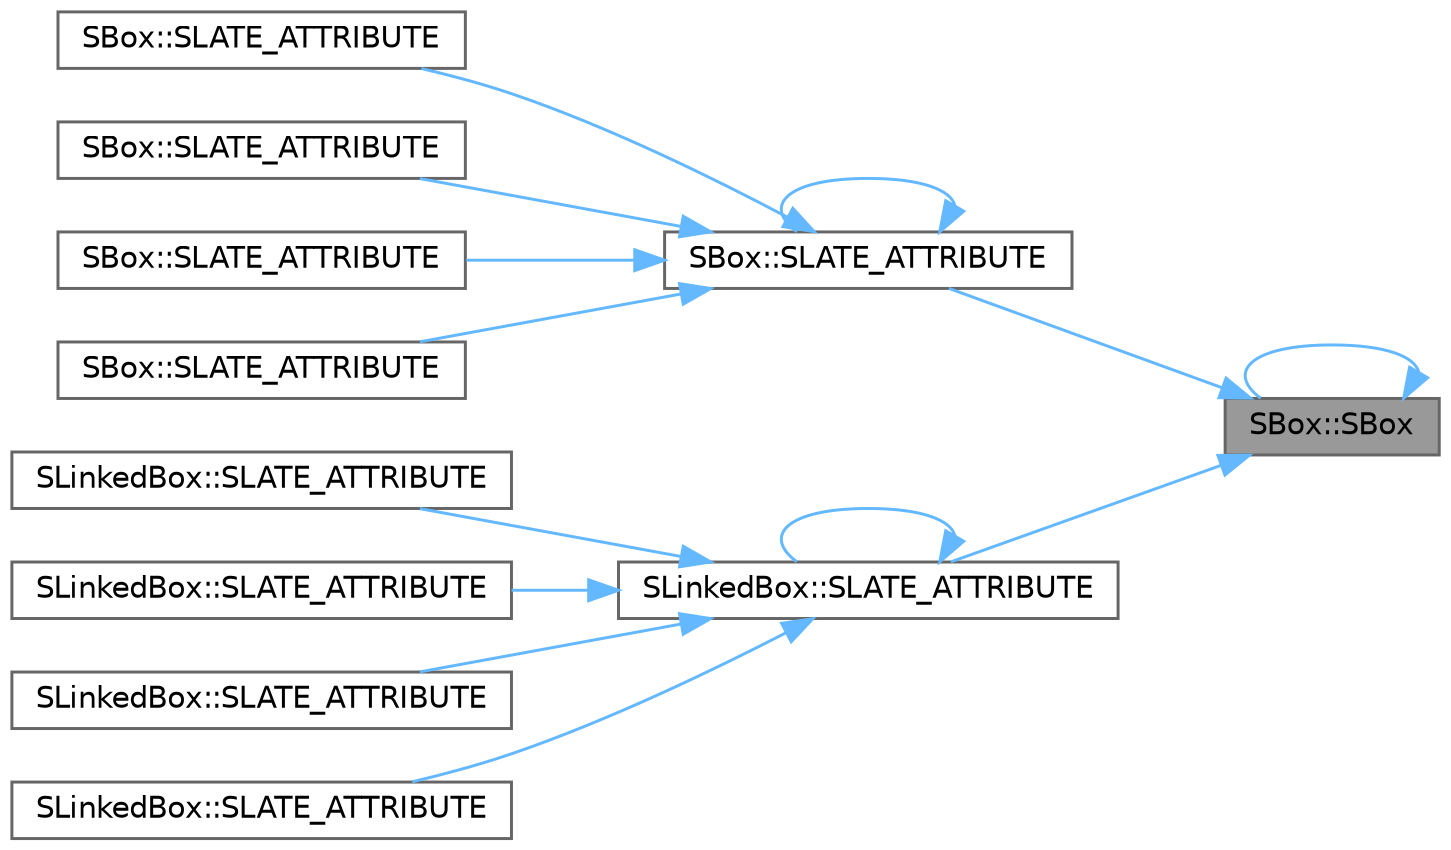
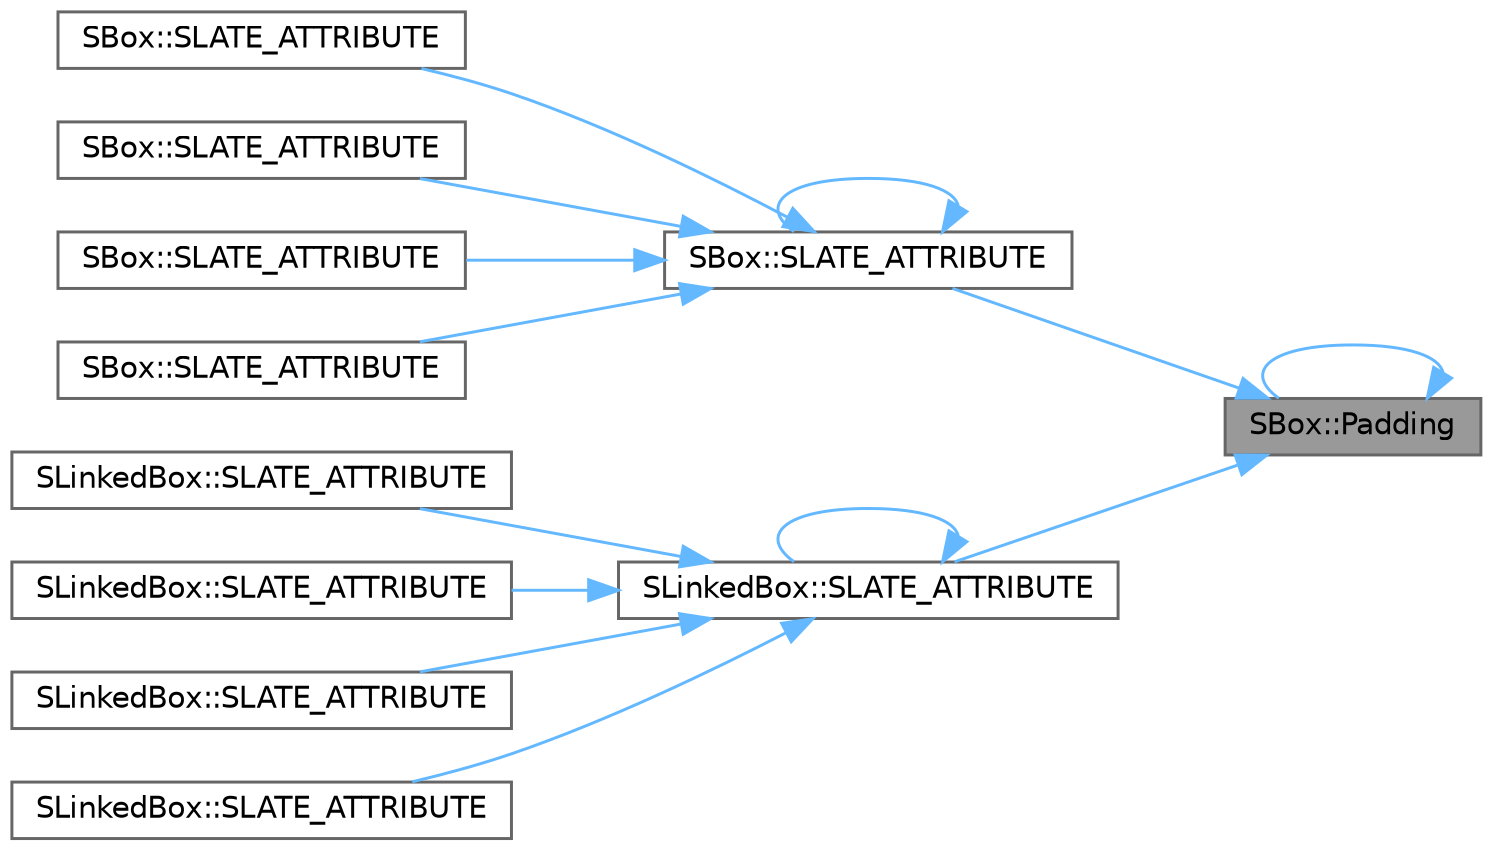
(1332, 427) -> (1353, 427)
